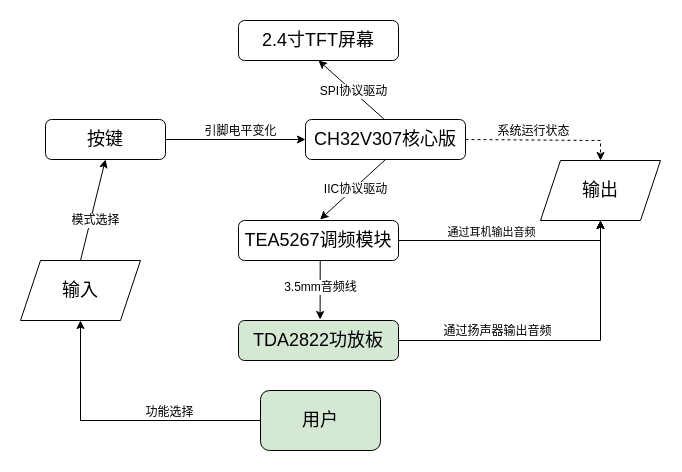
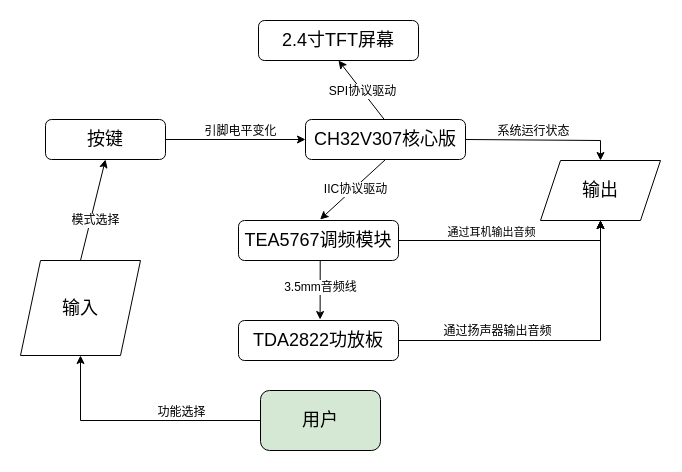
(319, 41) -> (339, 41)
(540, 140) -> (540, 140)
(319, 241) -> (319, 241)
(81, 291) -> (81, 308)
(319, 341) -> (319, 341)
